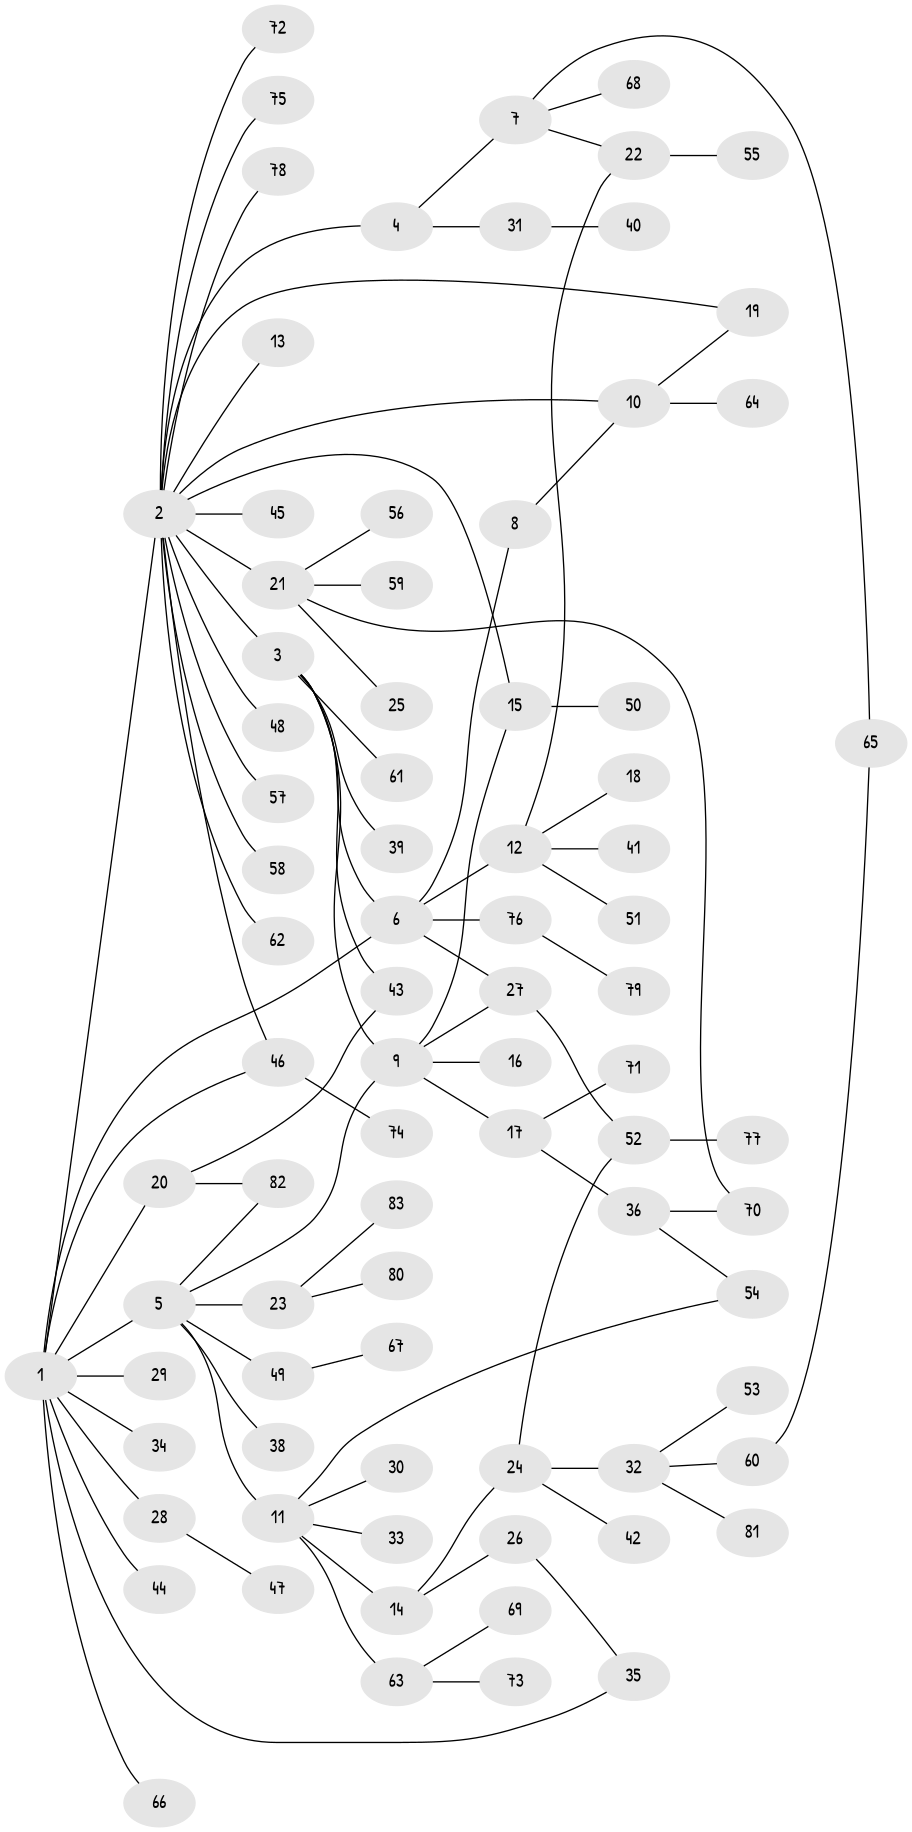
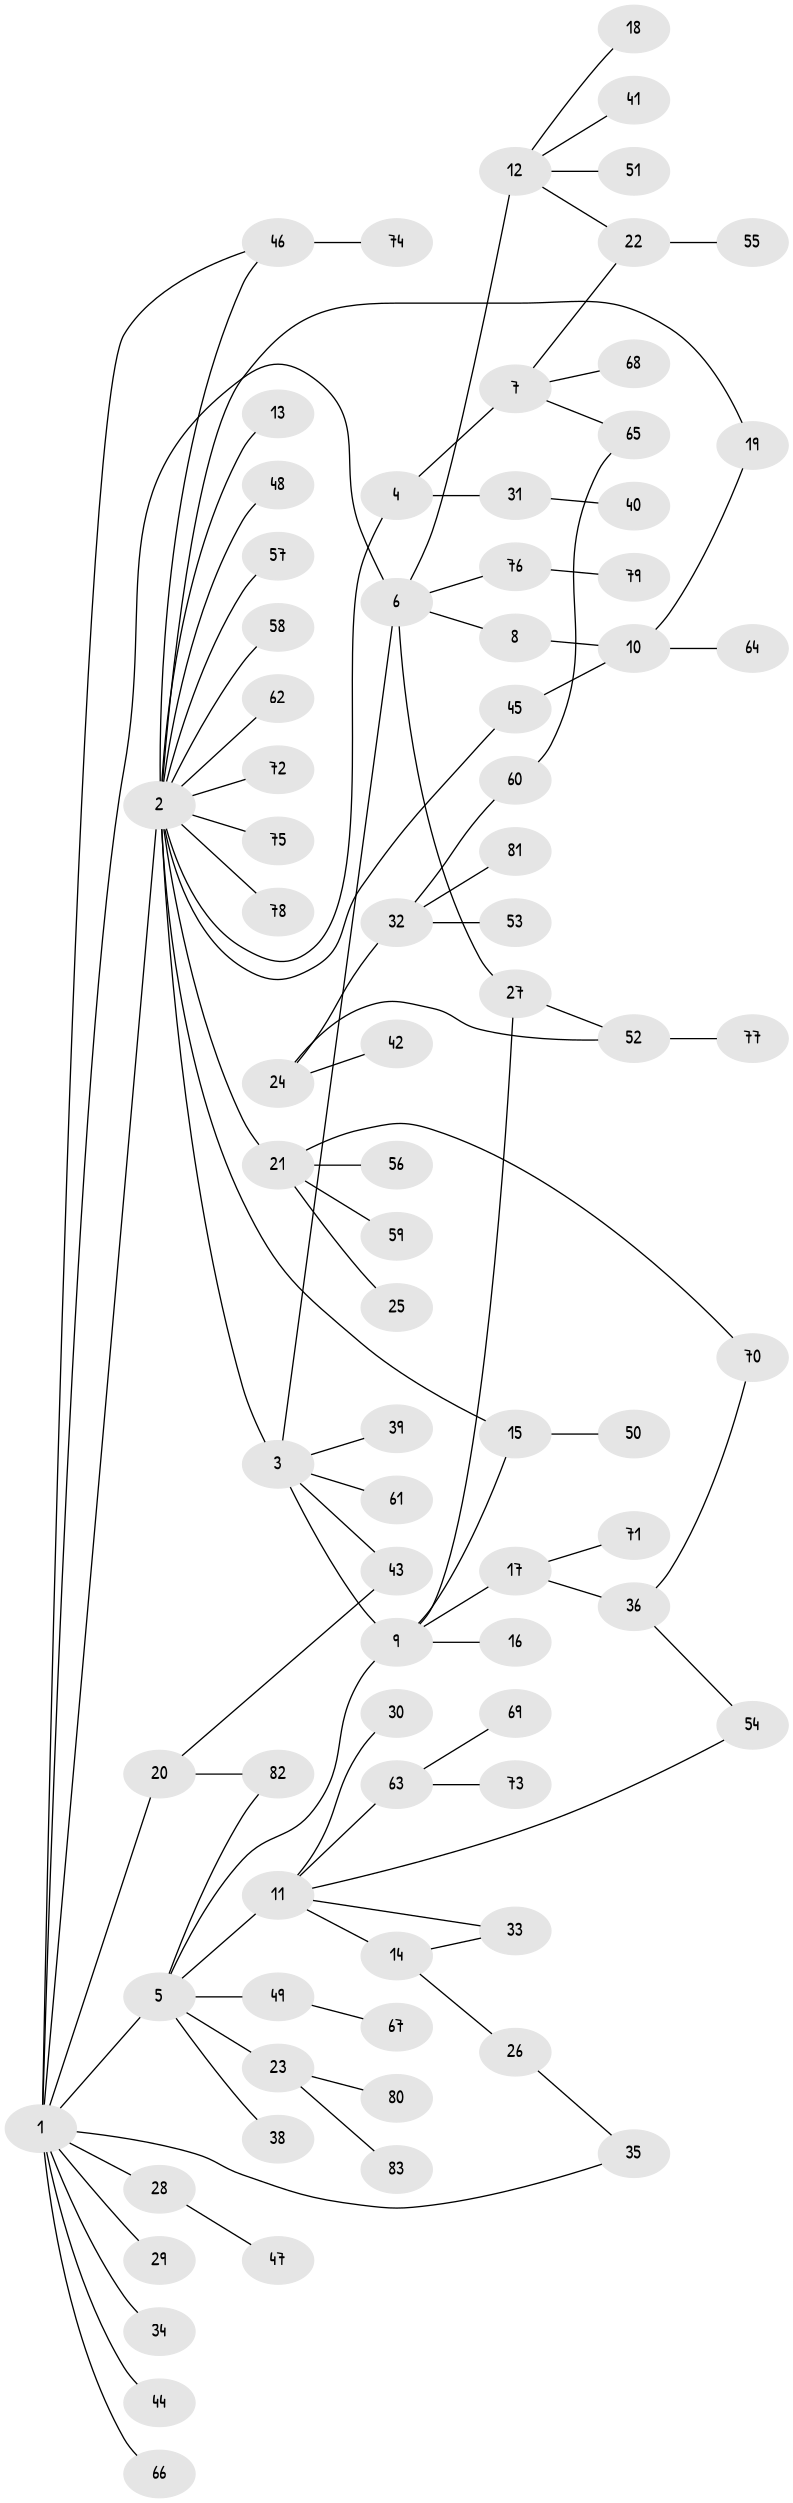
(379, 412) -> (582, 675)
(456, 1539) -> (456, 1943)
